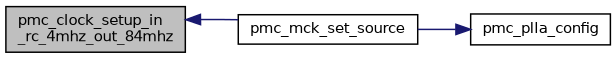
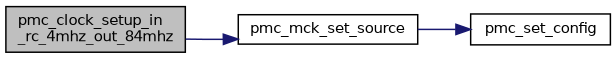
(219, 20) -> (204, 39)
(541, 29) -> (541, 29)
